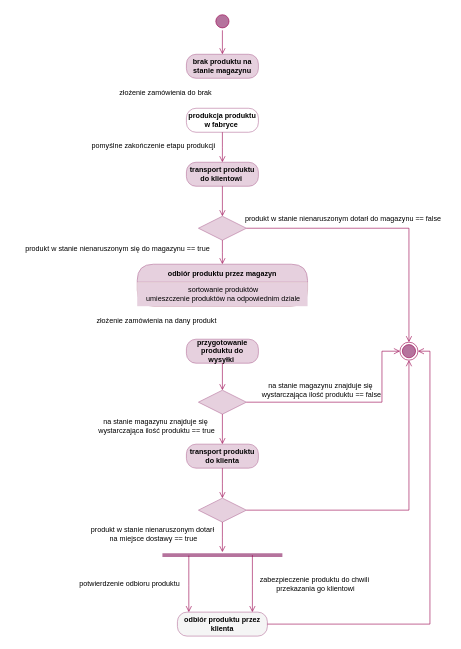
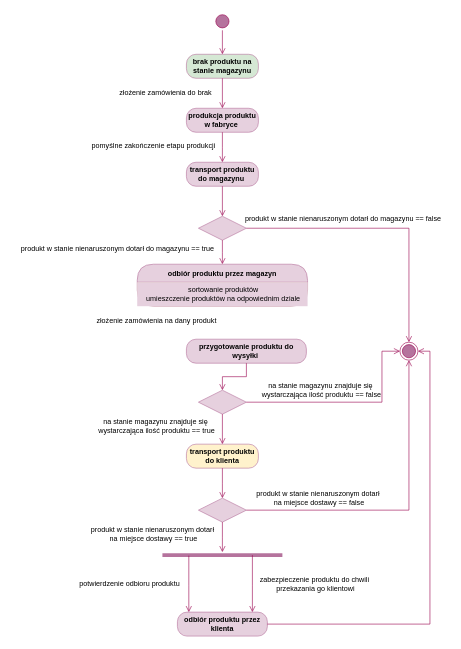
(222, 66) -> (222, 66)
none -> (222, 93)
(222, 120) -> (222, 120)
(222, 174) -> (222, 174)
(118, 249) -> (118, 249)
(222, 351) -> (246, 351)
(222, 456) -> (222, 456)
none -> (319, 498)
(222, 624) -> (222, 624)
